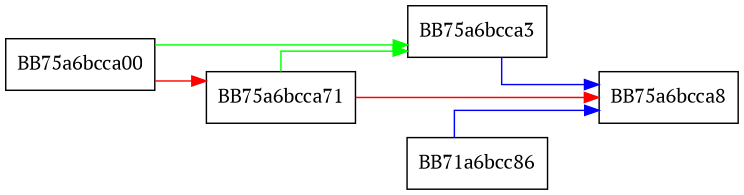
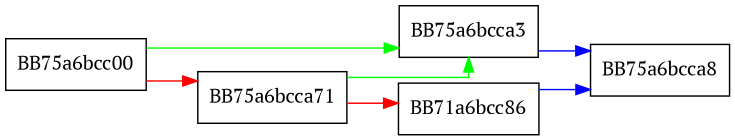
(80, 64) -> (76, 64)
(470, 97) -> (365, 103)
